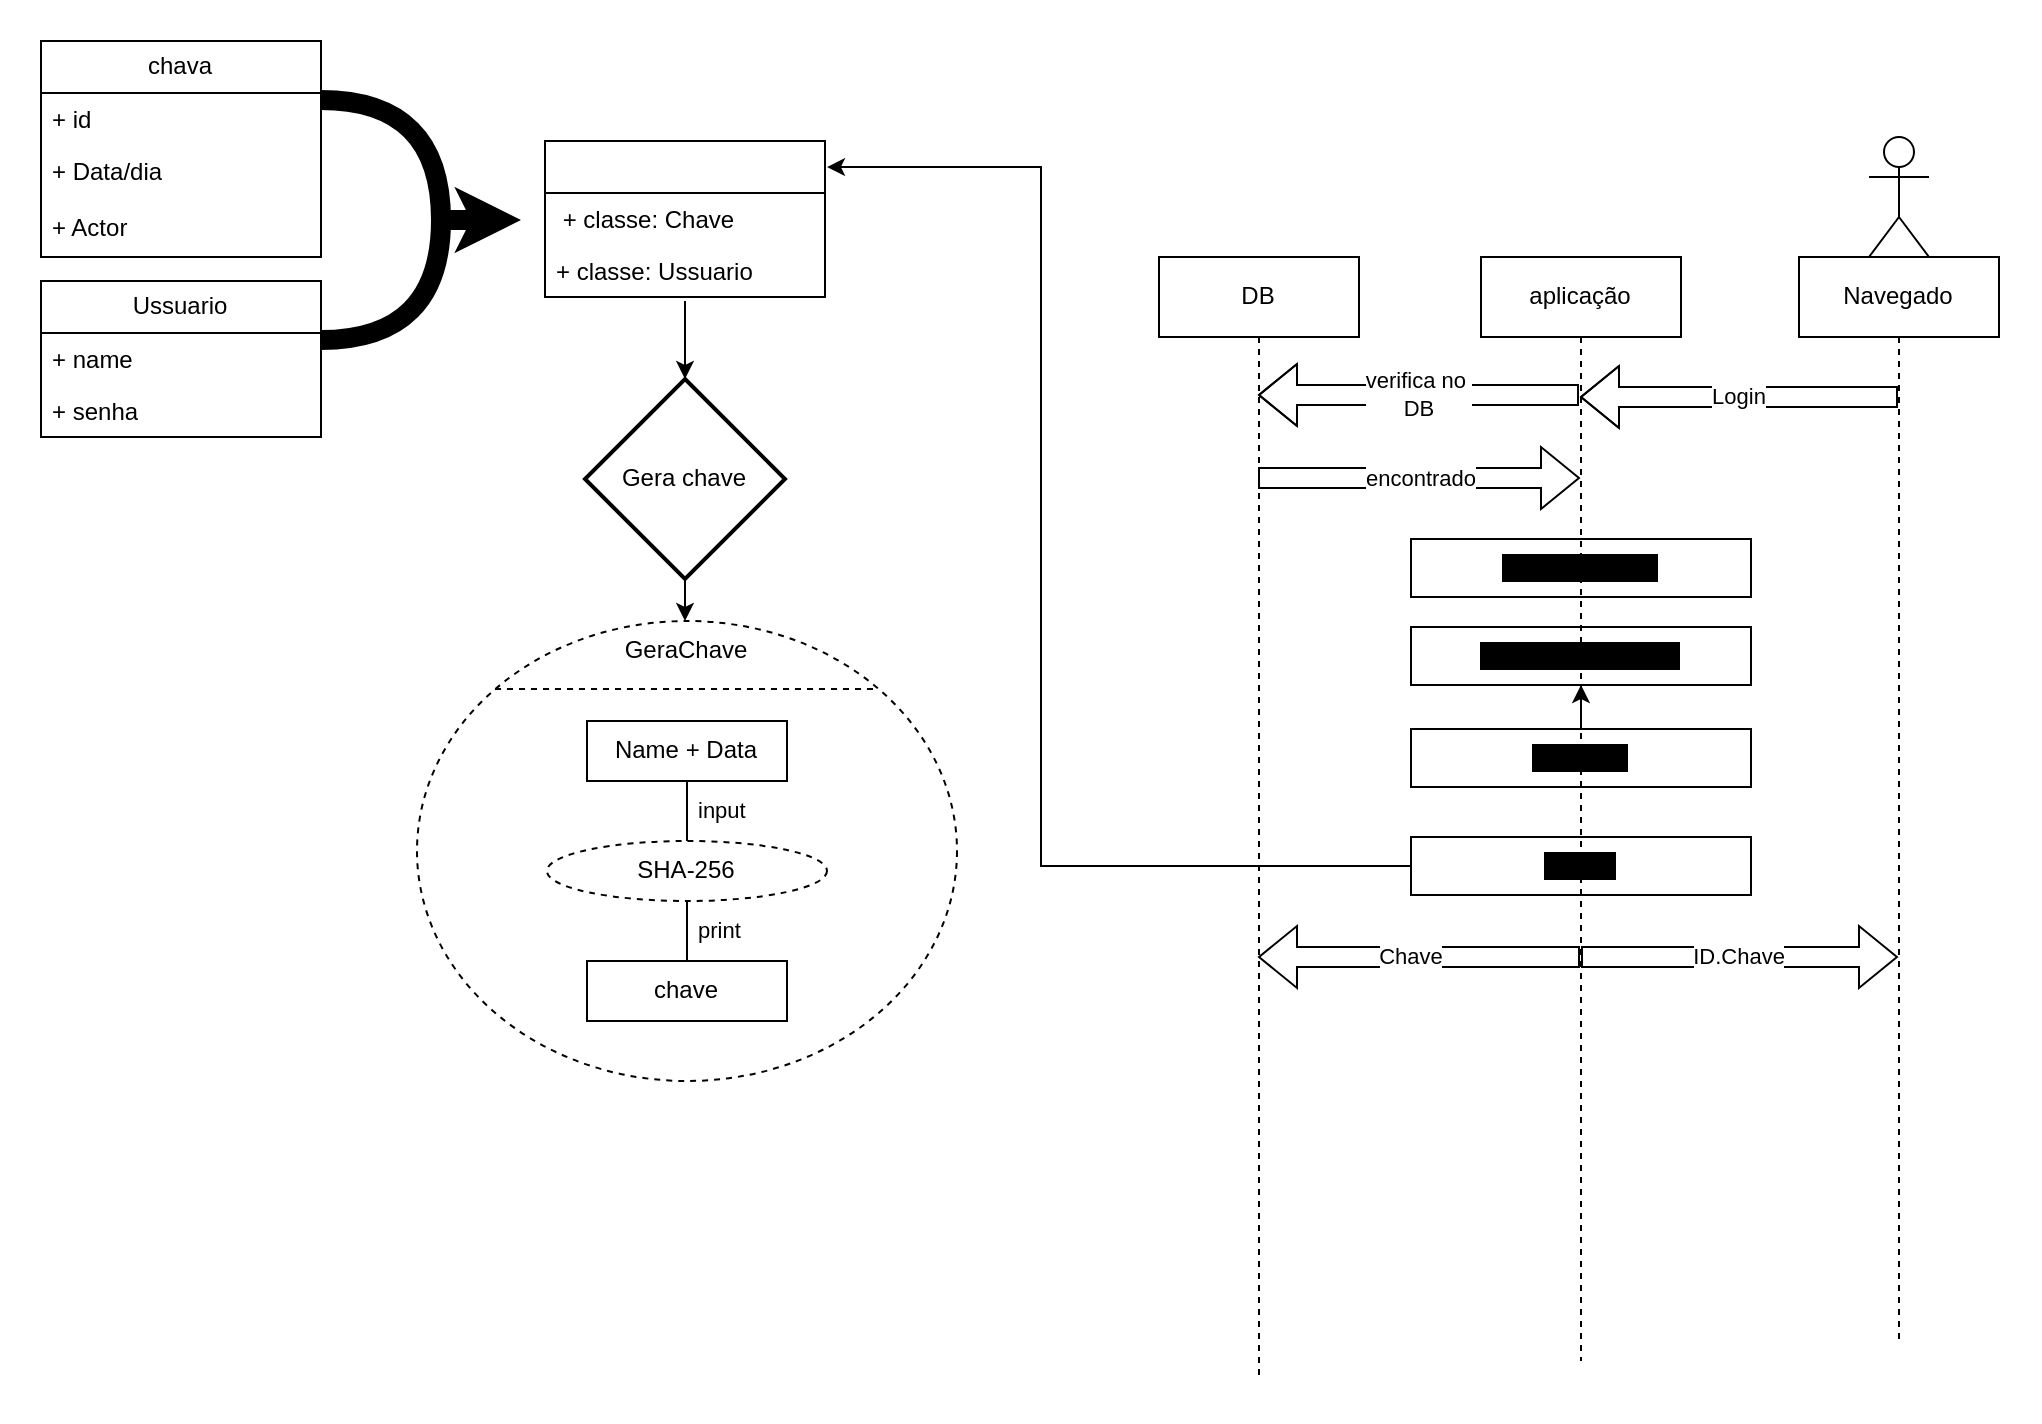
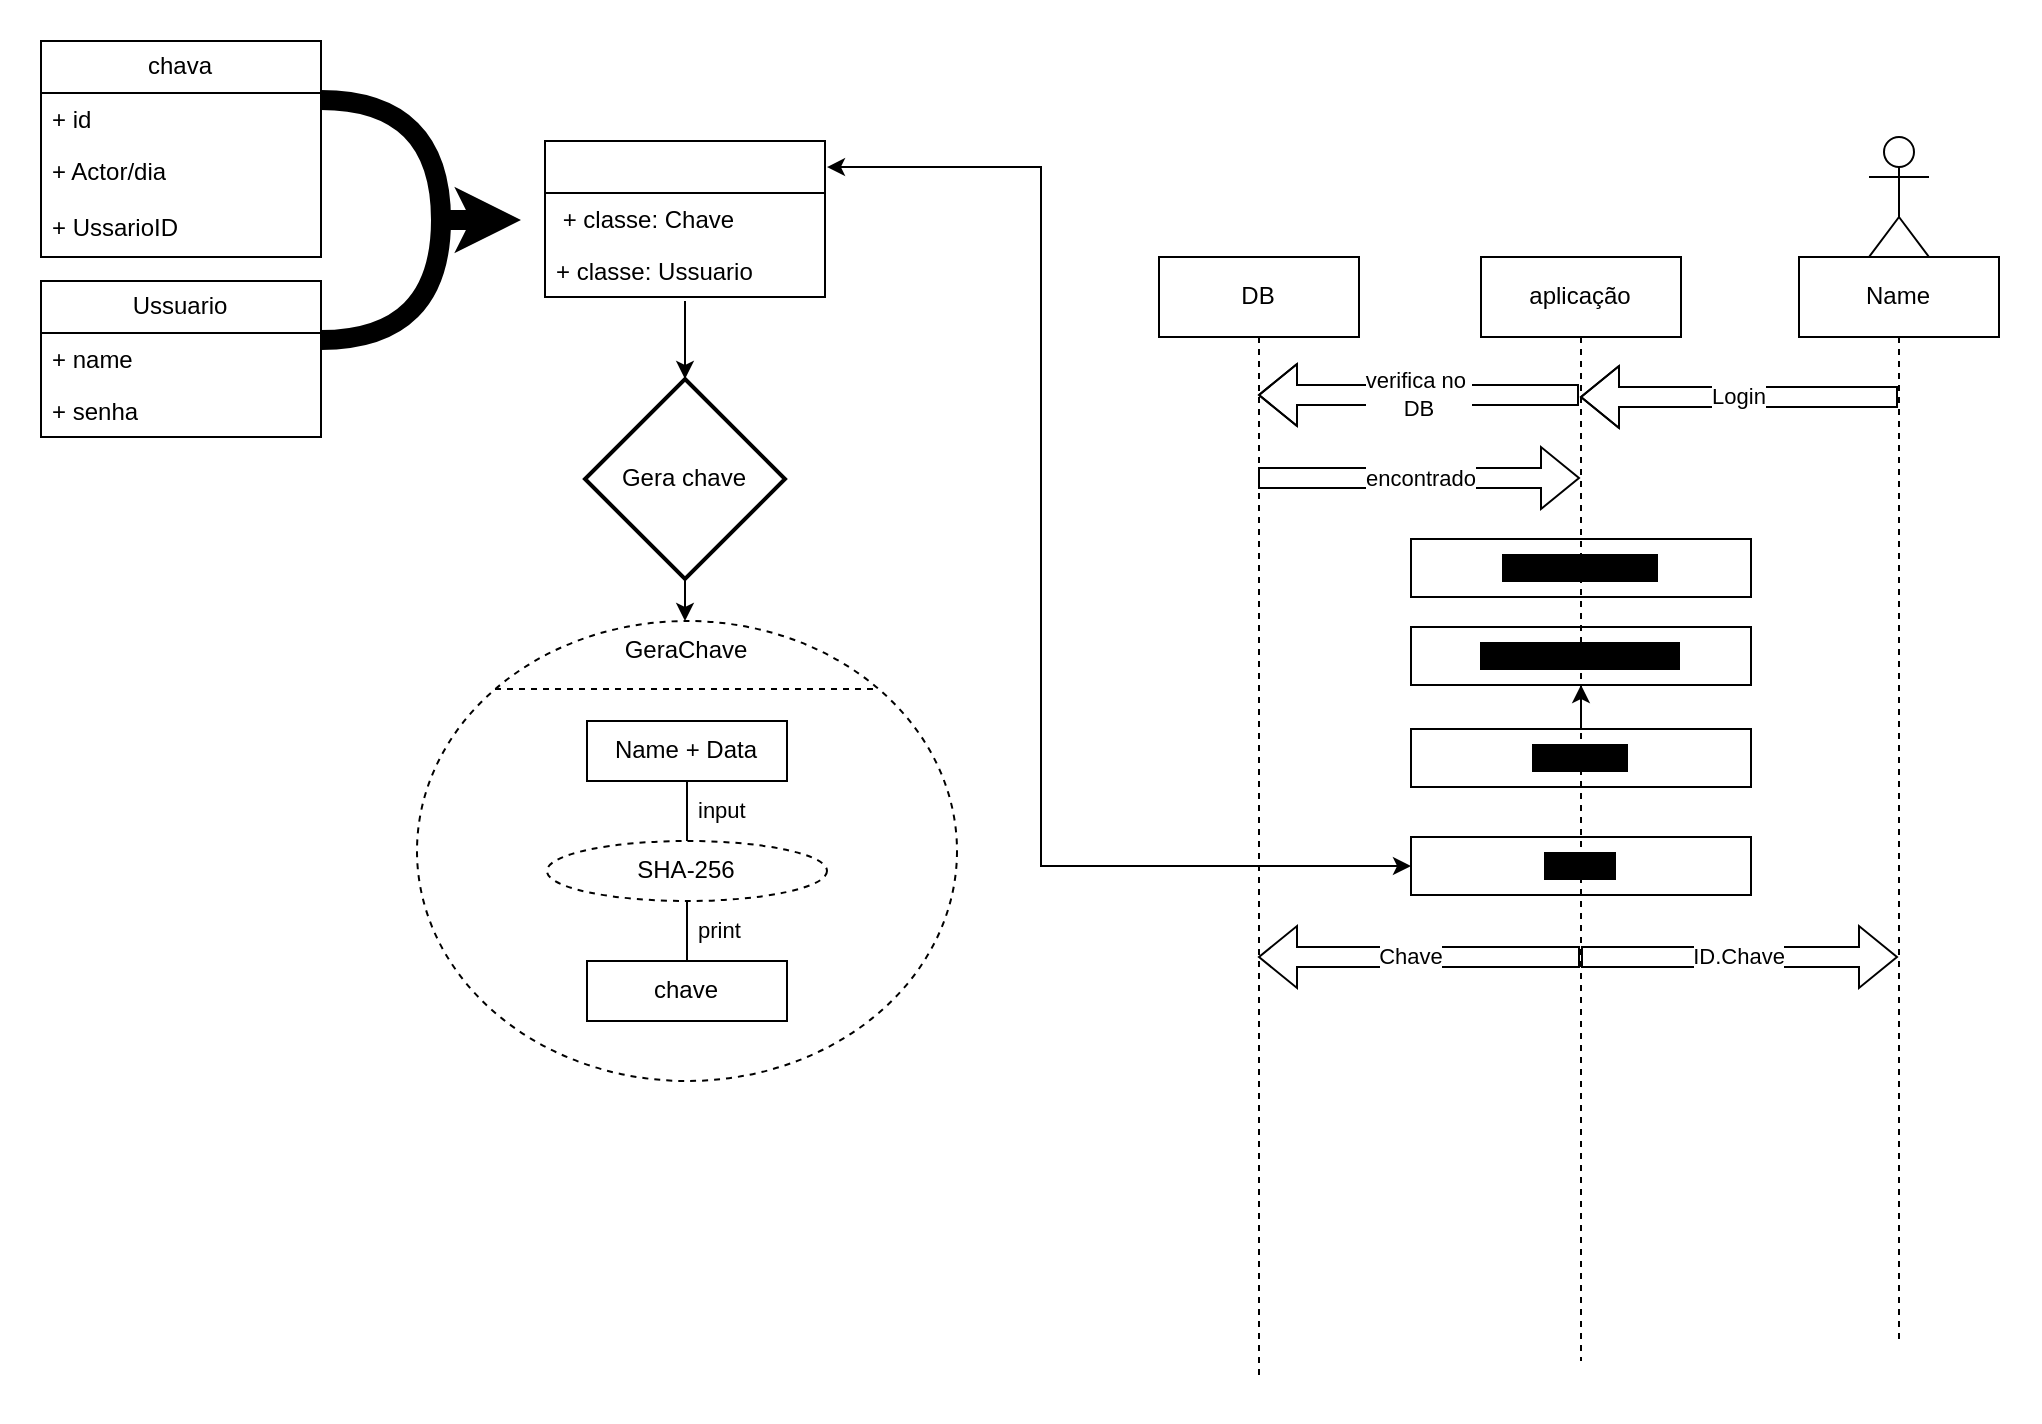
(114, 173) -> (121, 173)
(97, 229) -> (121, 229)
(1899, 297) -> (1899, 297)
(1401, 866) -> (1396, 866)
